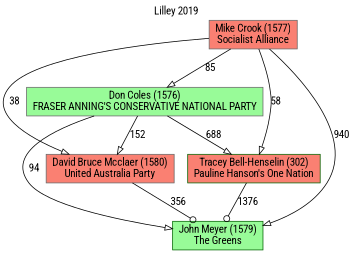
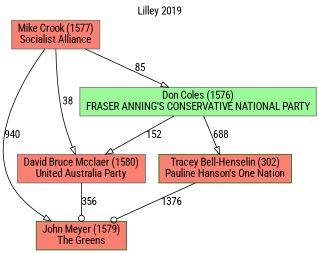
(271, 98) -> none
(43, 194) -> none
(218, 236) -> (81, 236)
